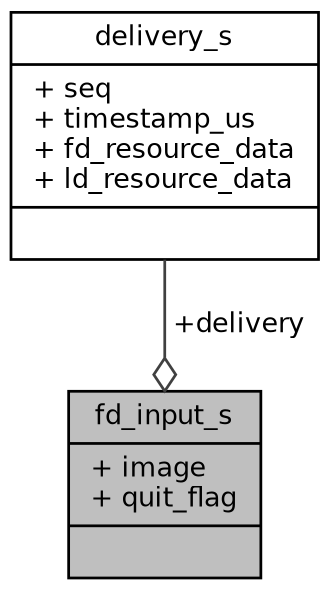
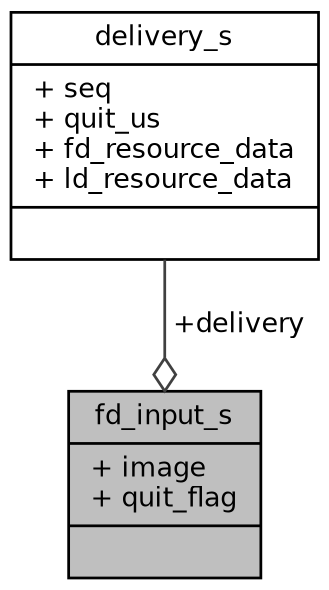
(146, 119) -> (97, 119)
